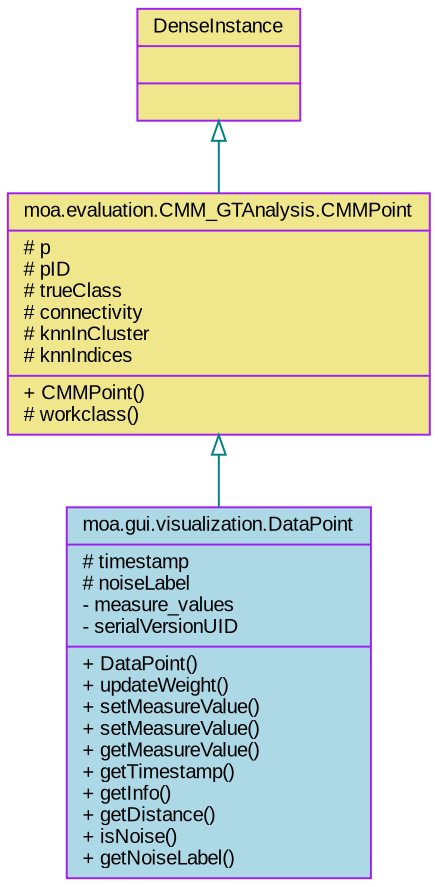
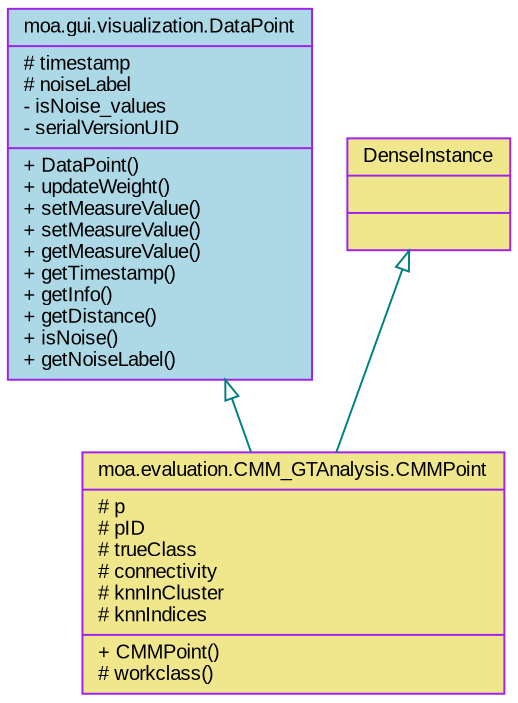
(219, 481) -> (241, 425)
(159, 605) -> (95, 107)
